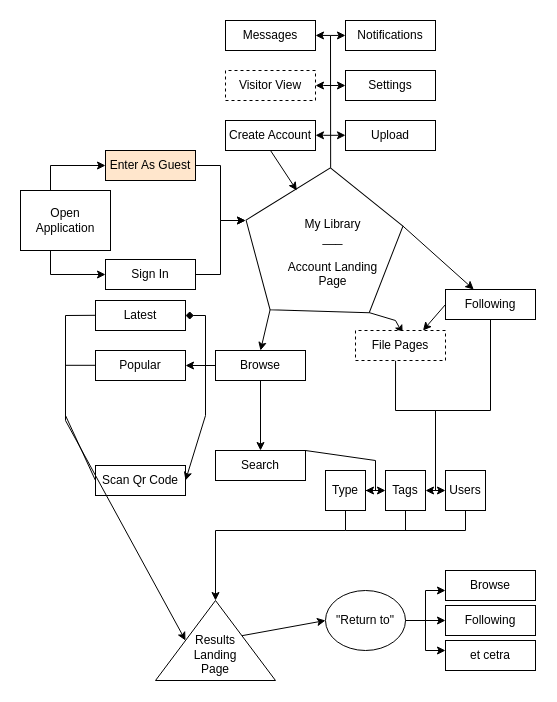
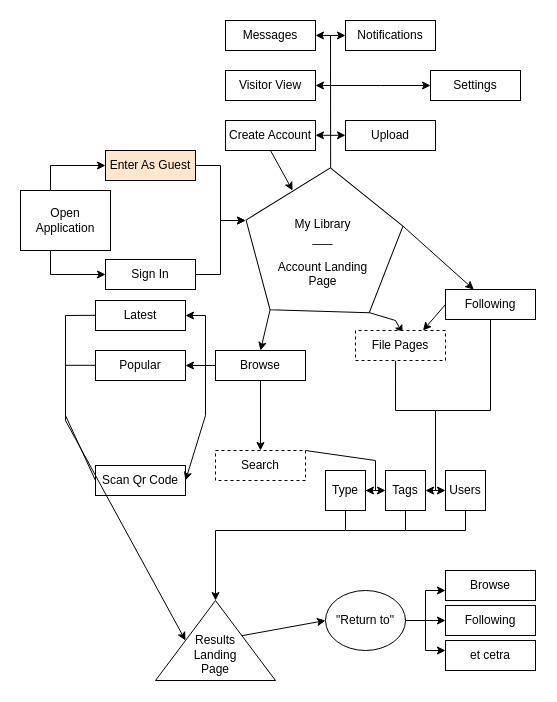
(271, 86) -> (271, 86)
(391, 86) -> (476, 86)
(333, 246) -> (323, 246)
(194, 316) -> (194, 316)
(261, 466) -> (261, 466)
